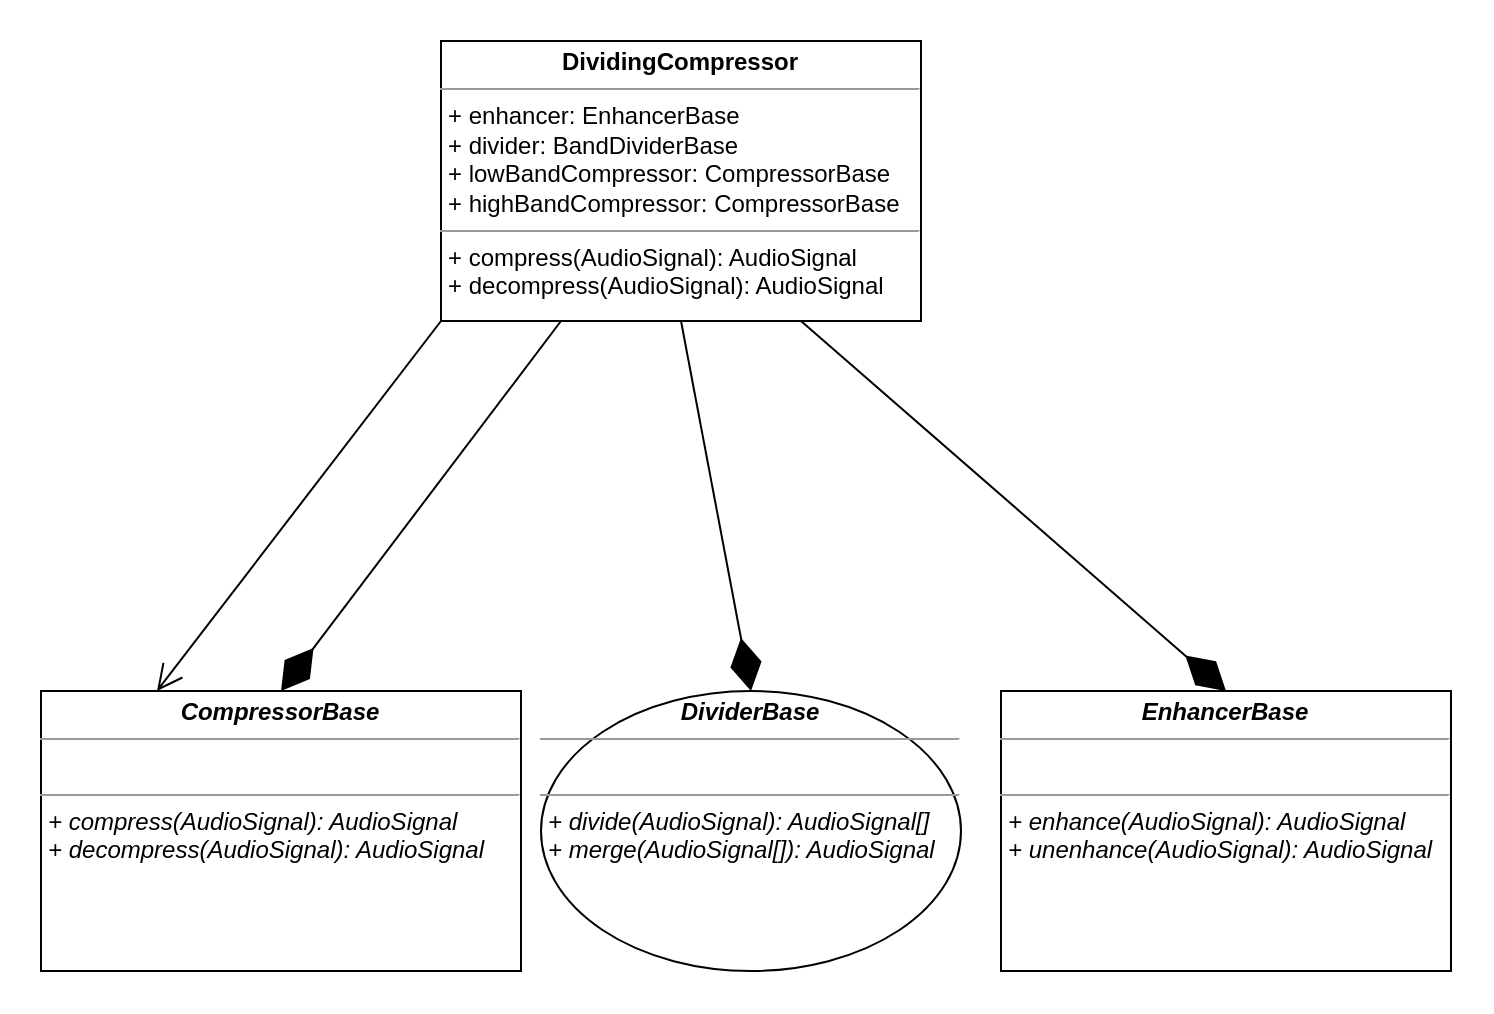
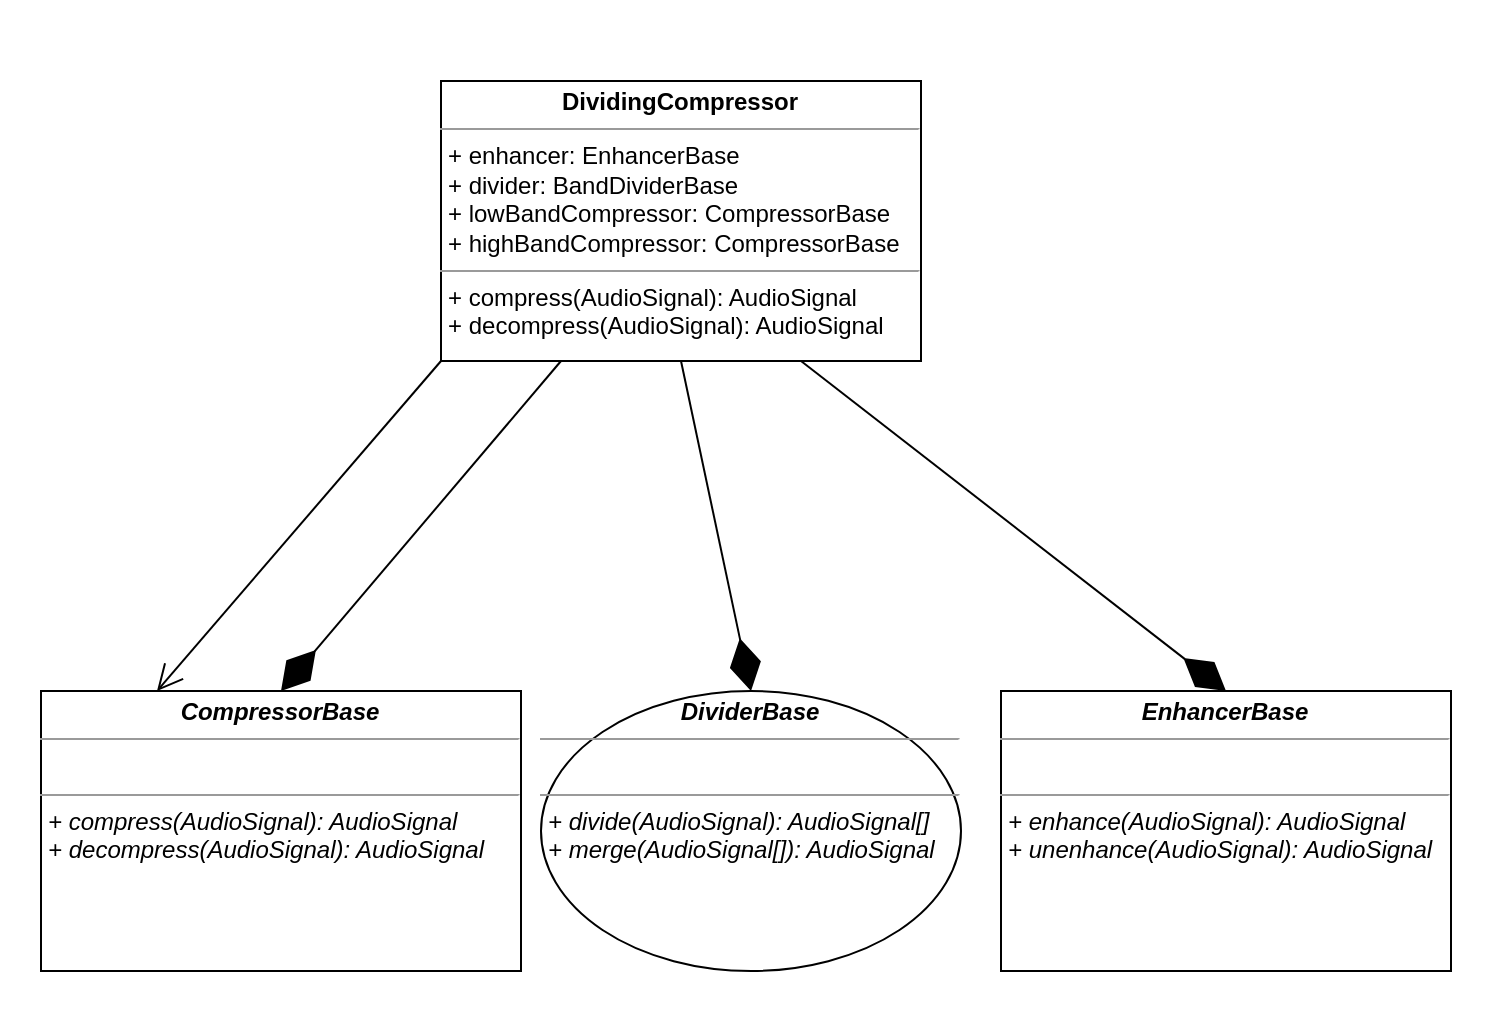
(681, 181) -> (681, 221)
